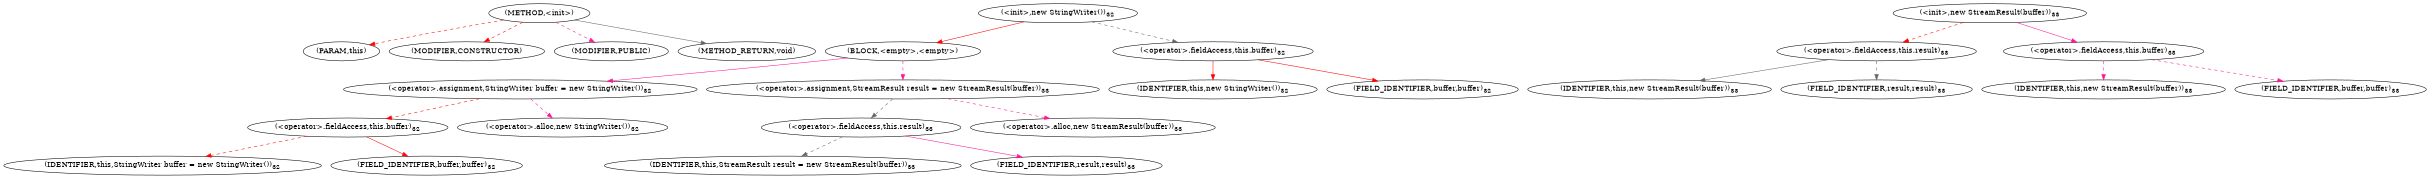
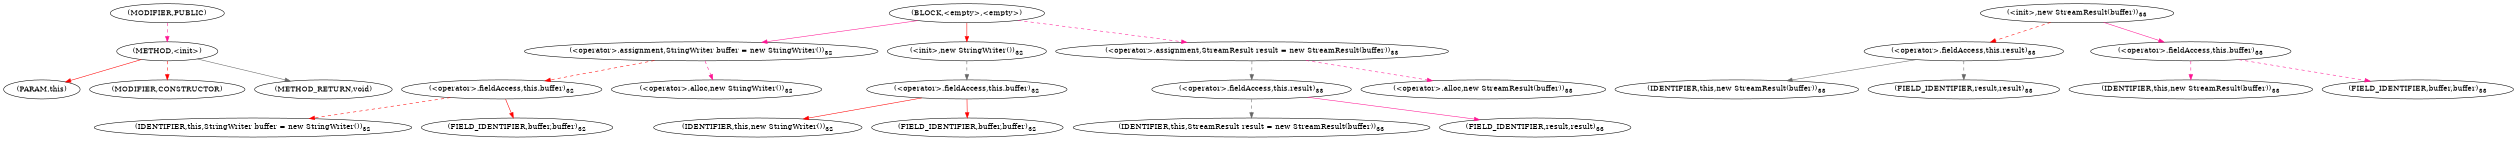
(439, 31) -> (106, 70)
(573, 31) -> (167, 30)
(983, 32) -> (967, 30)
